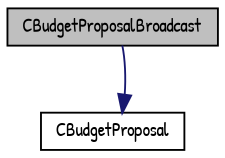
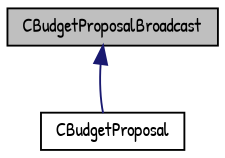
(125, 70) -> (100, 89)
